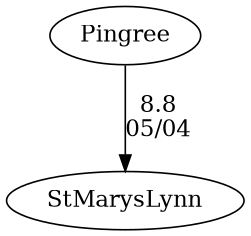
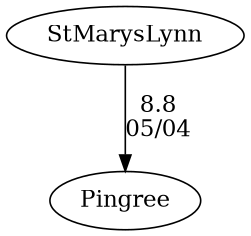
(125, 110) -> (125, 110)
